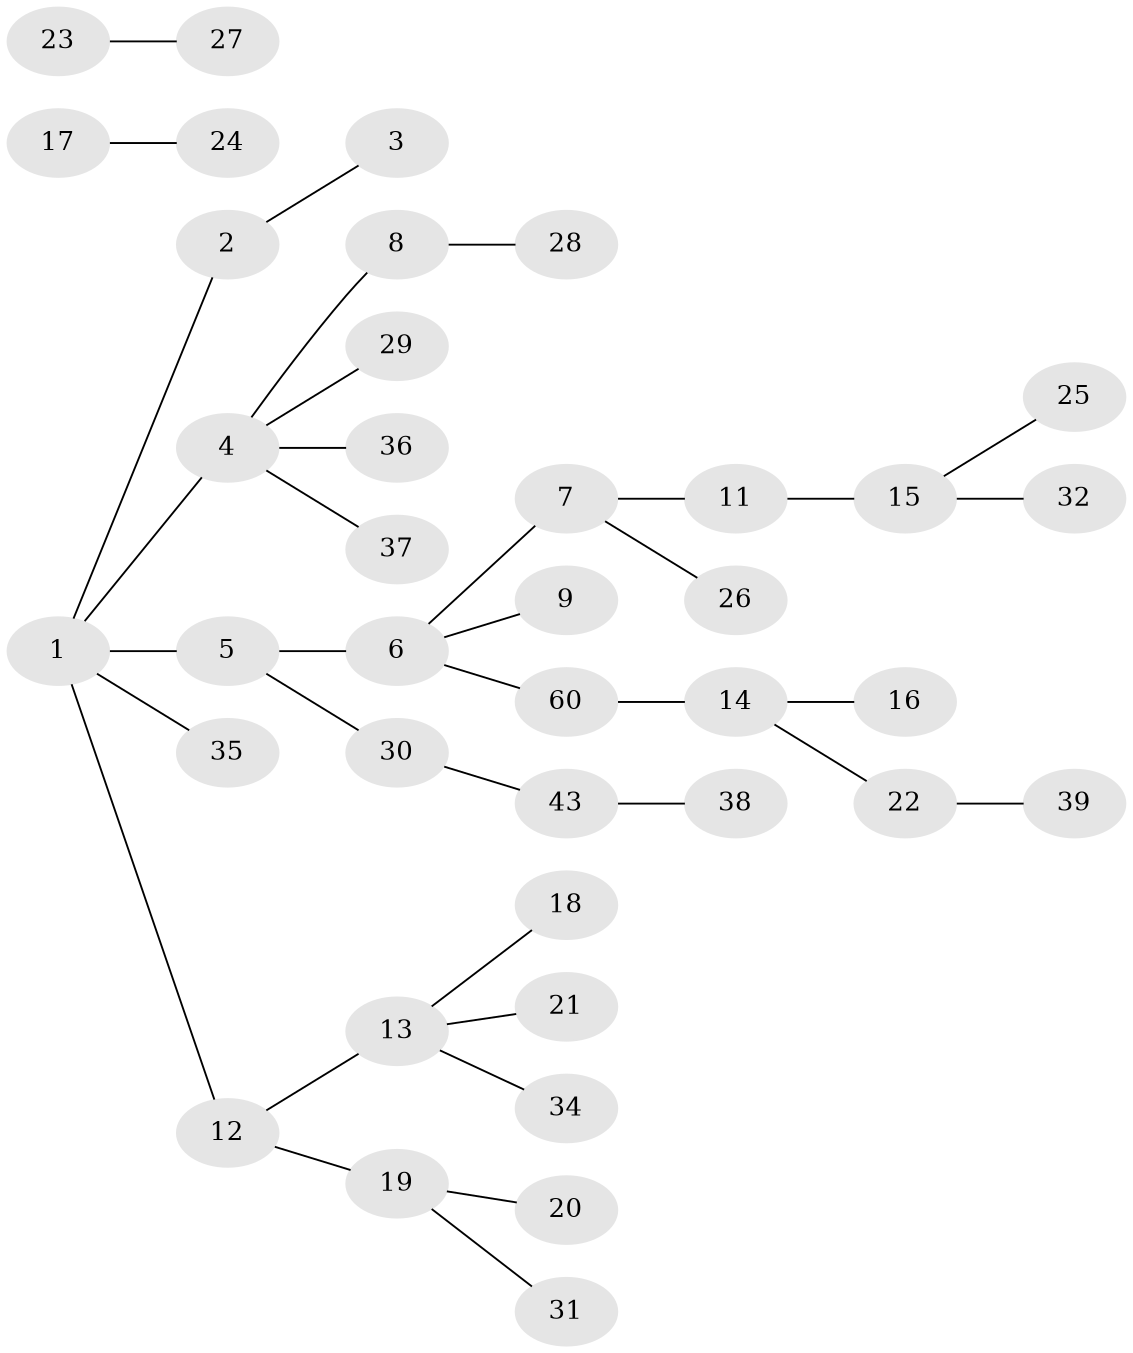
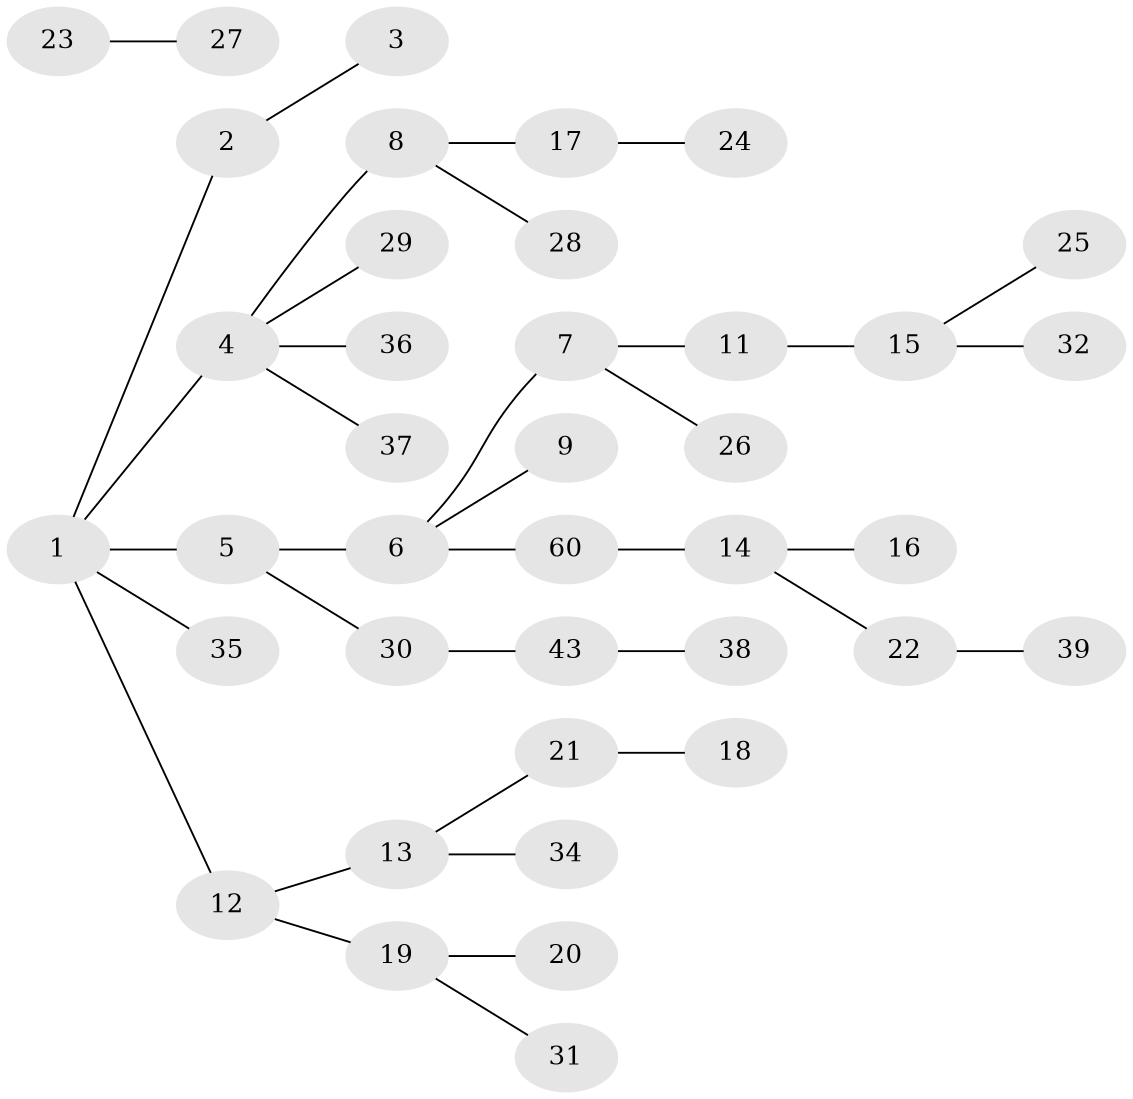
none -> (482, 143)
(482, 968) -> (651, 753)
